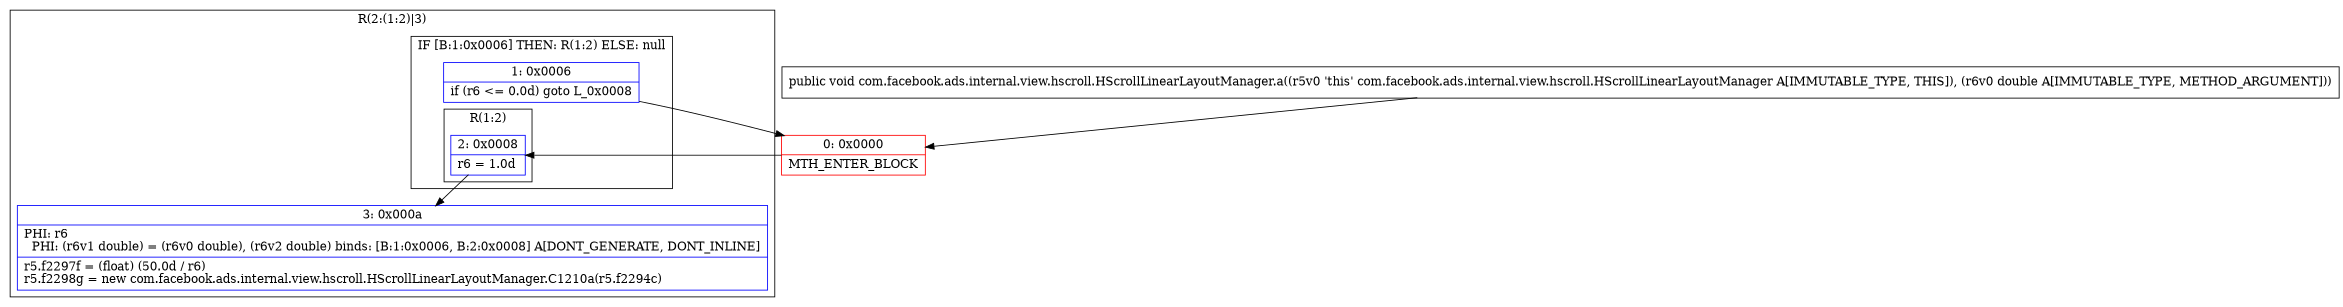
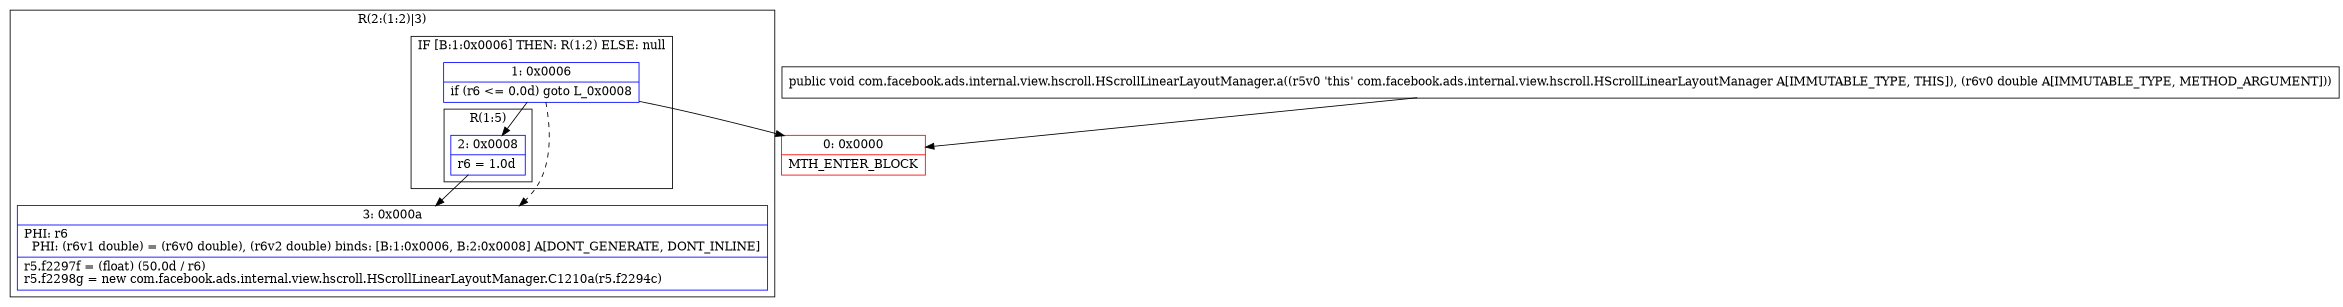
(488, 119) -> (488, 119)
none -> (548, 154)
(658, 155) -> (517, 115)
